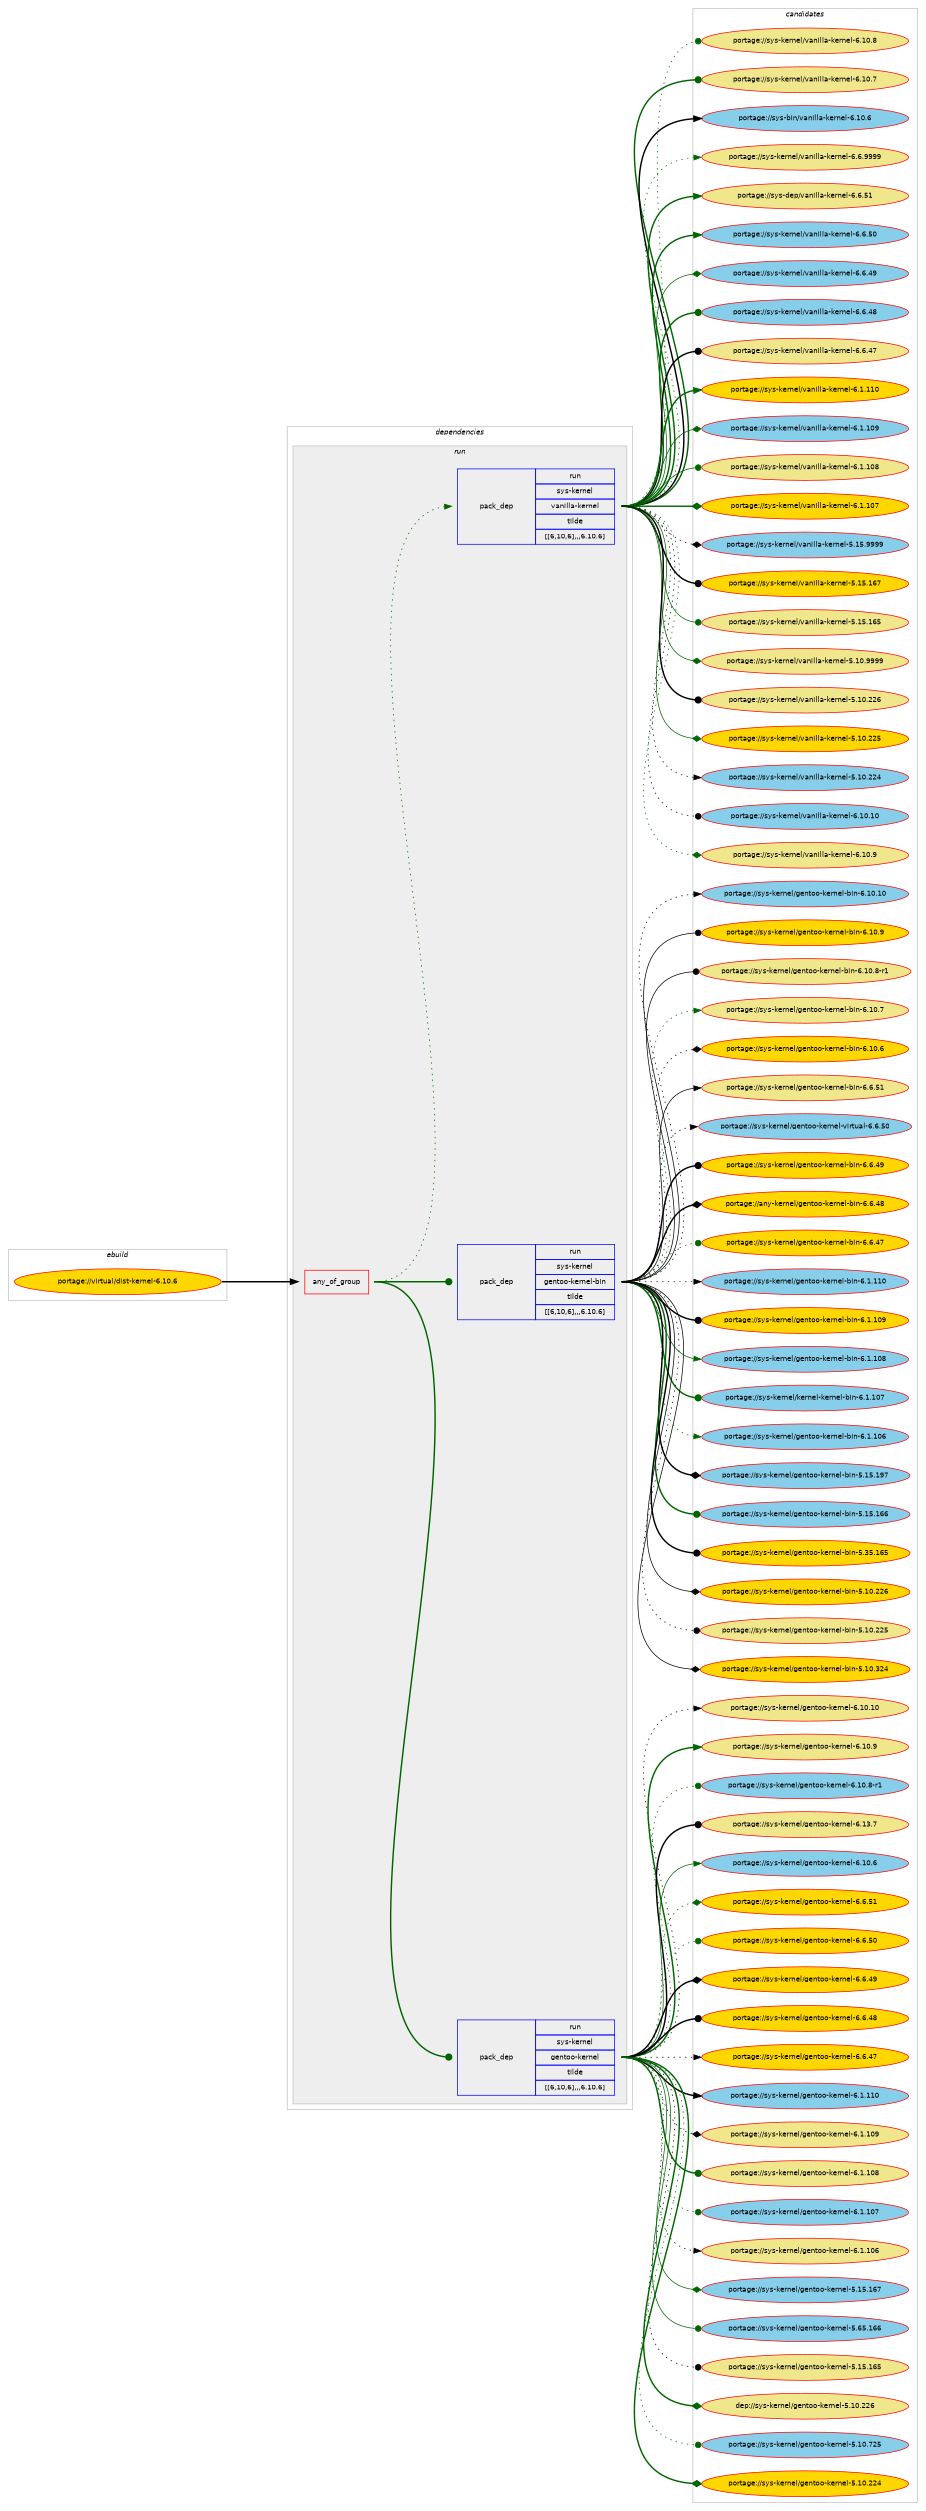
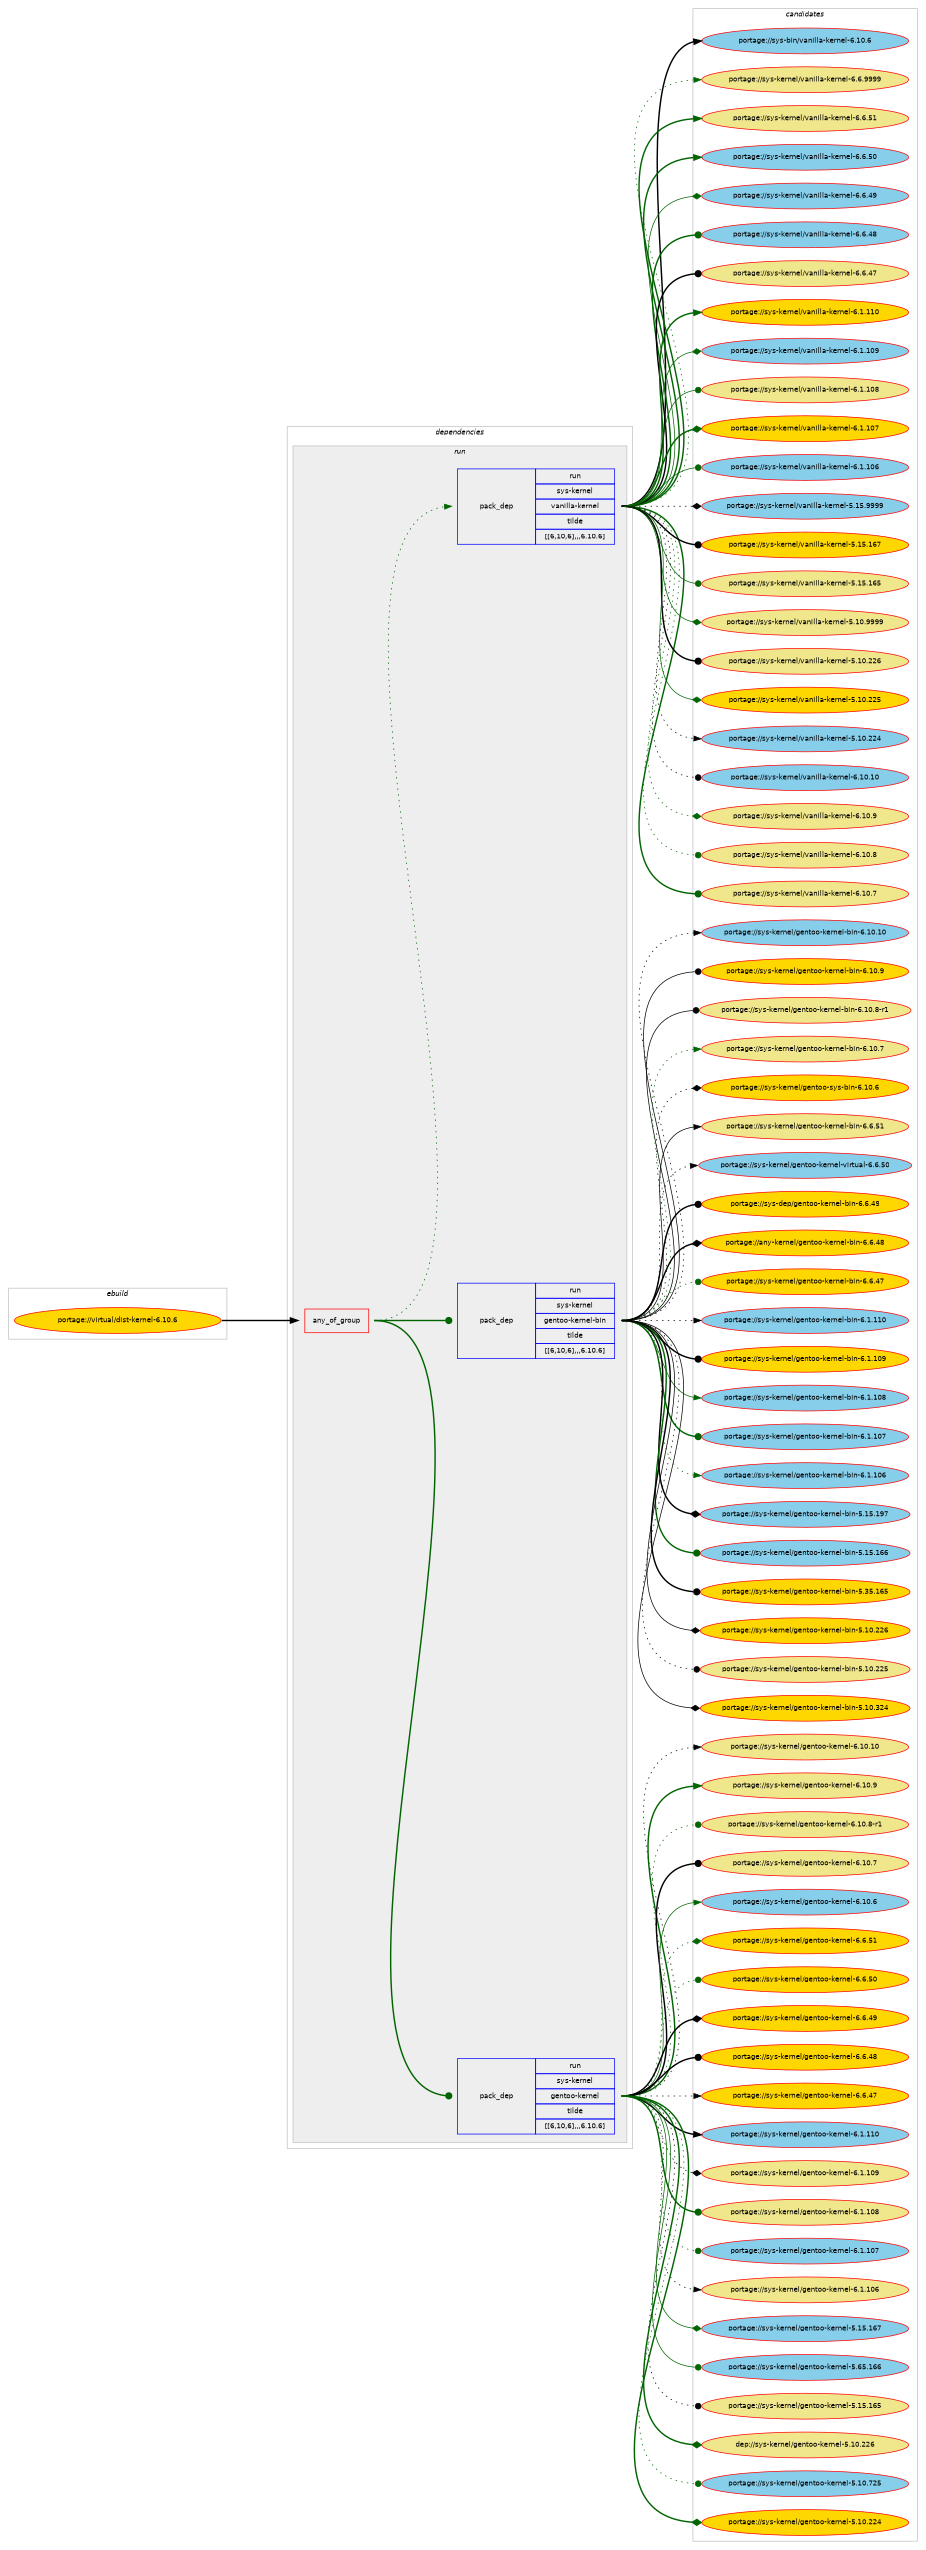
(805, 196) -> (805, 118)
none -> (805, 467)
(805, 1049) -> (805, 1088)
(805, 1165) -> (805, 1204)
(805, 1398) -> (805, 1437)
(805, 1786) -> (805, 1825)
(805, 1825) -> (805, 1863)
